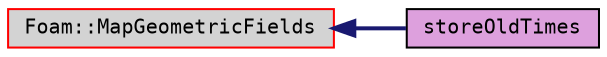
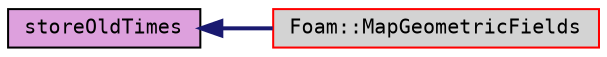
(380, 28) -> (247, 28)
